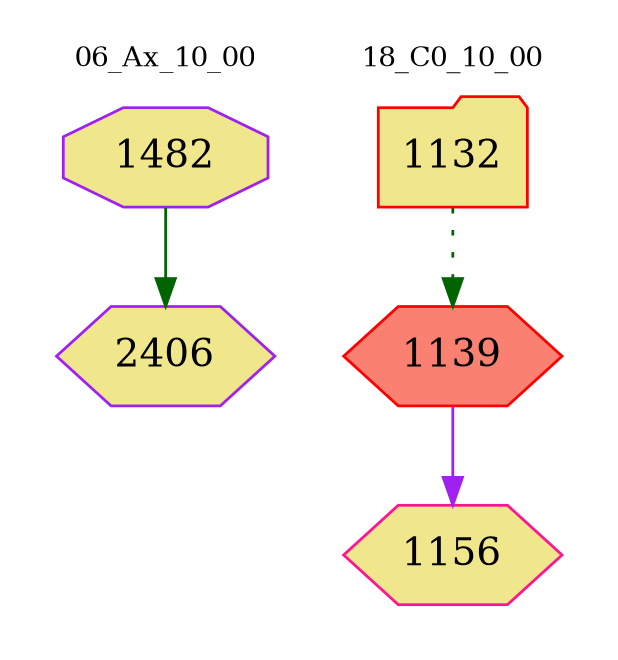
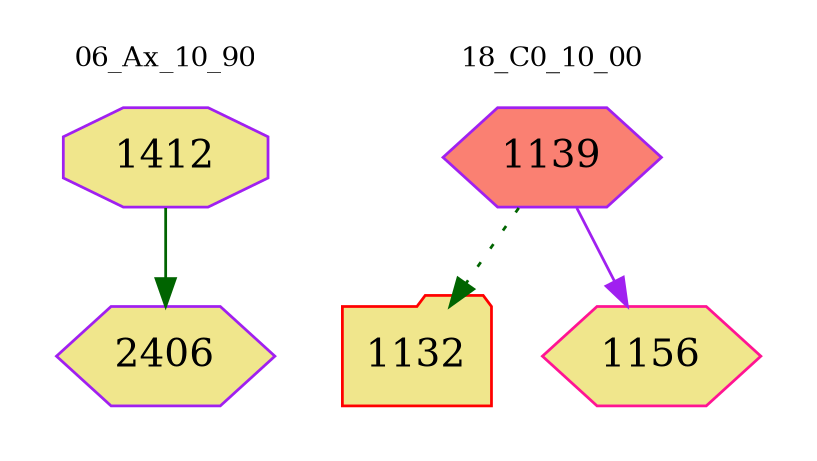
(166, 59) -> (166, 59)
(166, 157) -> (166, 157)
(453, 243) -> (492, 246)
(453, 356) -> (552, 157)
